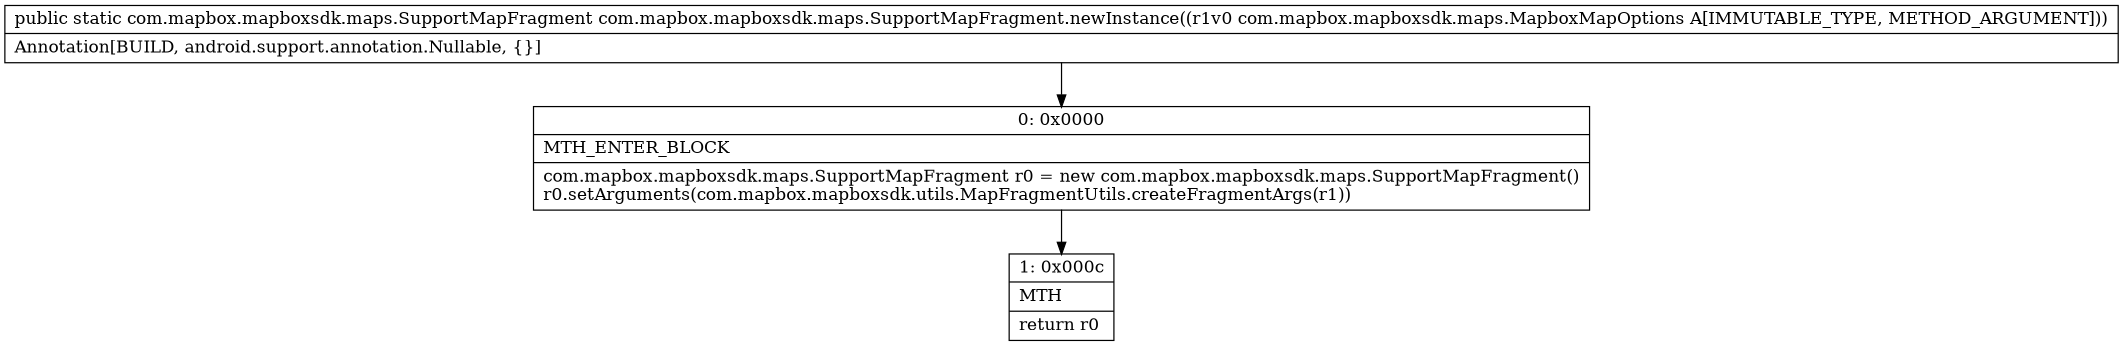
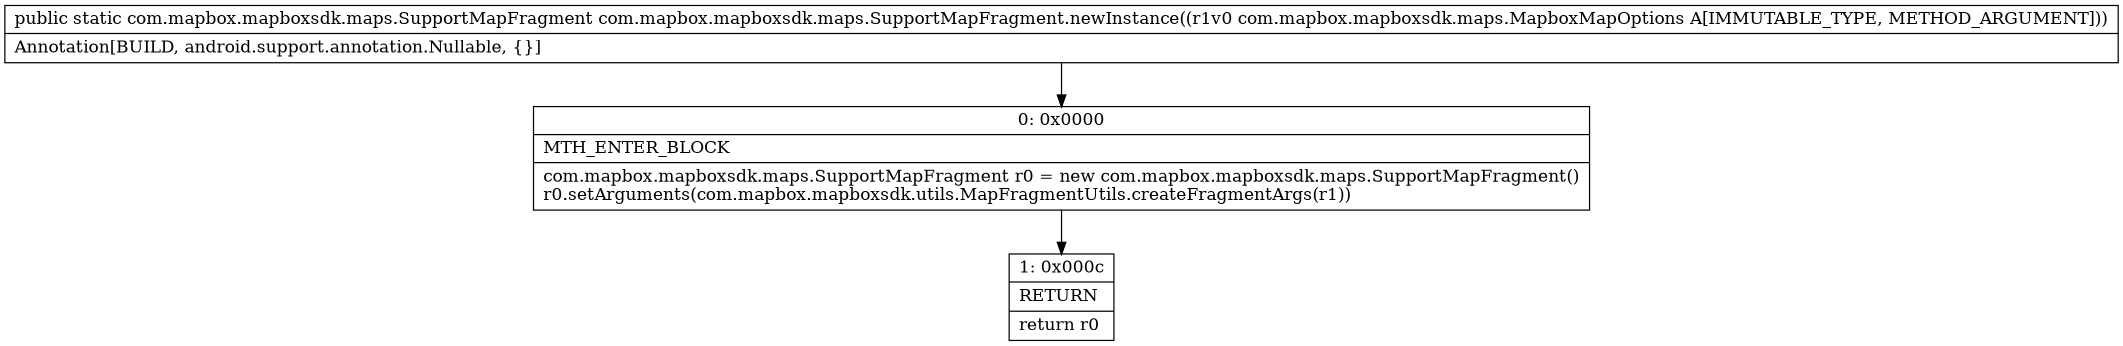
(1041, 296) -> (1058, 296)
